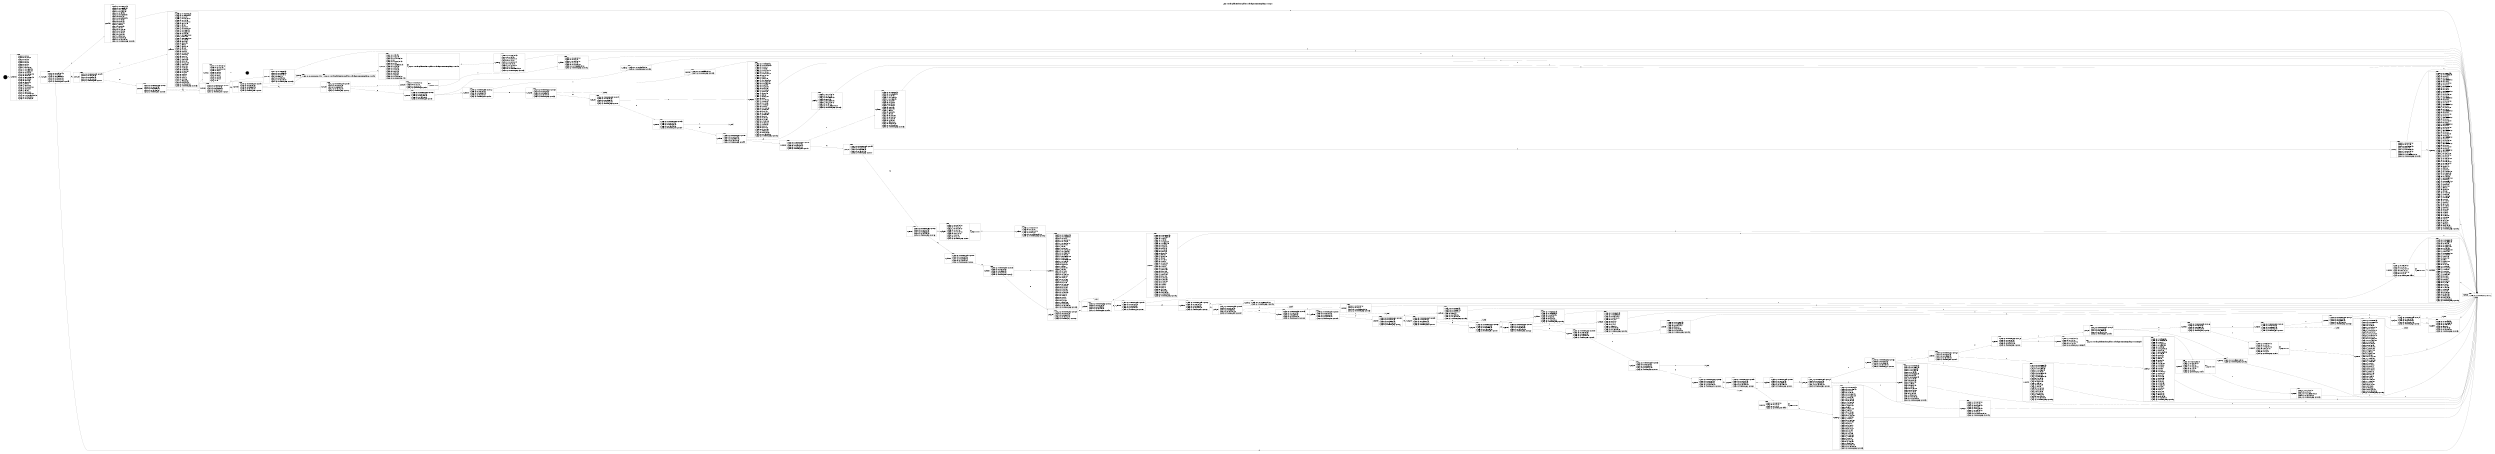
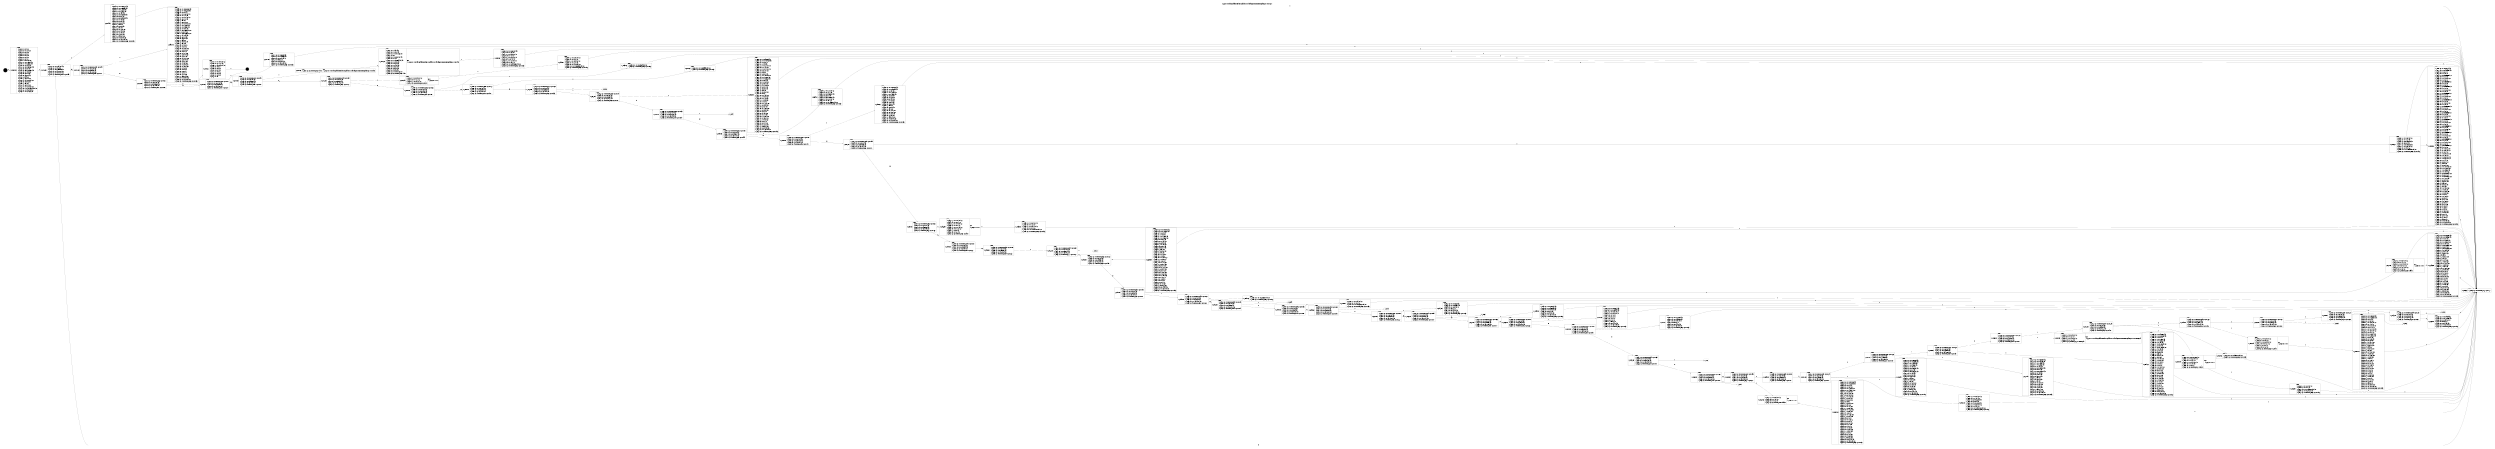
(1062, 271) -> none
